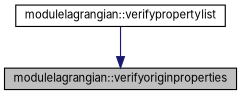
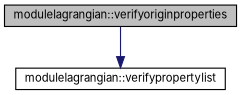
(121, 42) -> (121, 42)
